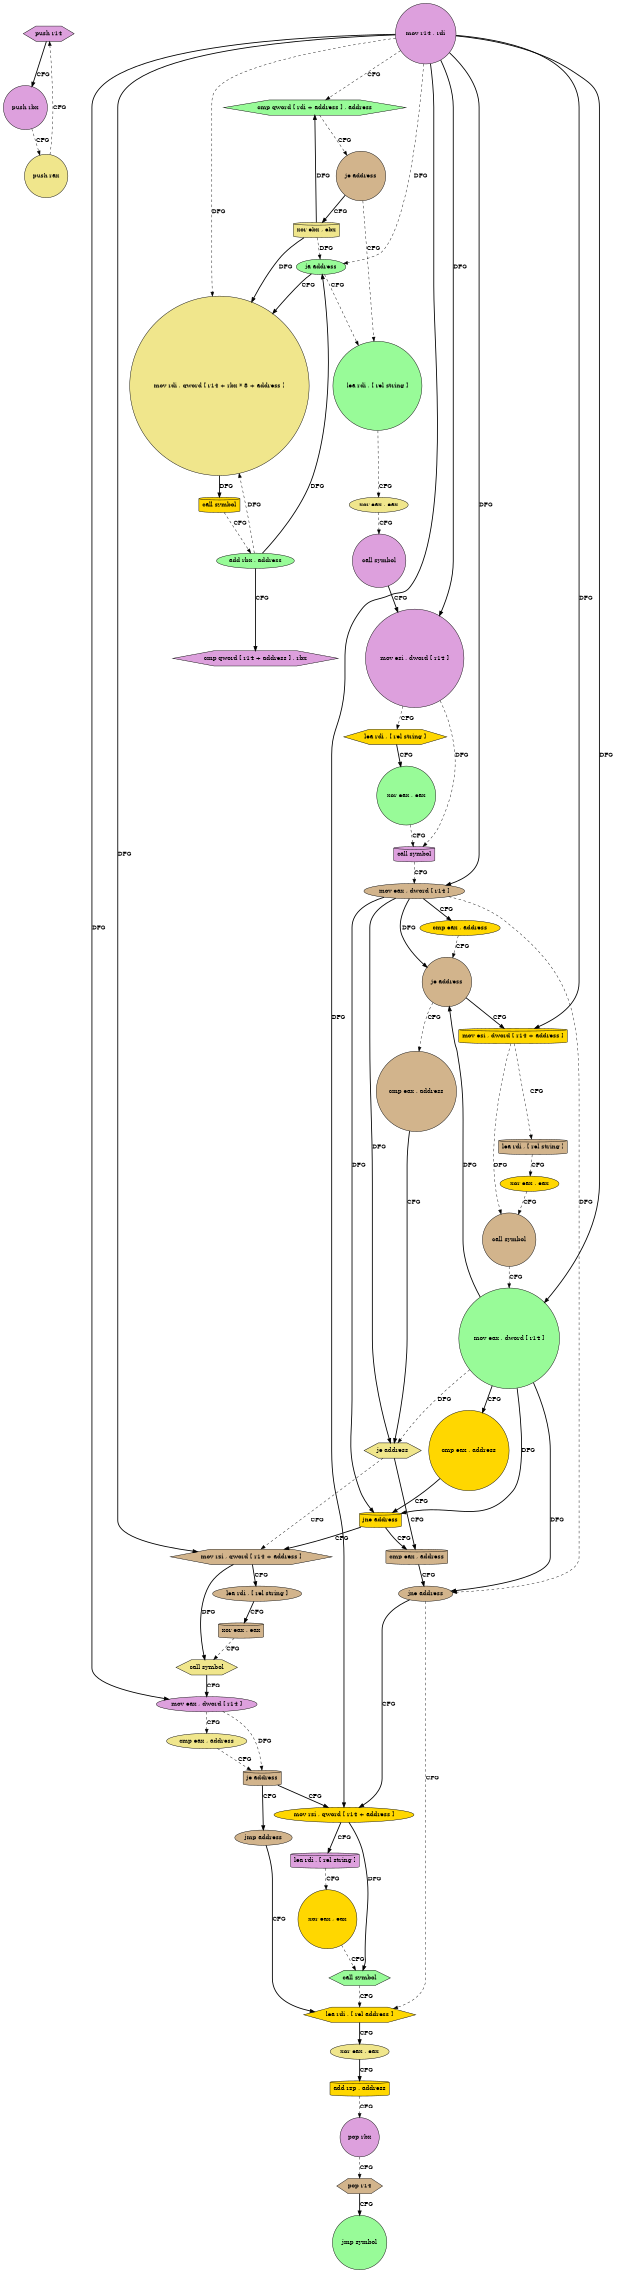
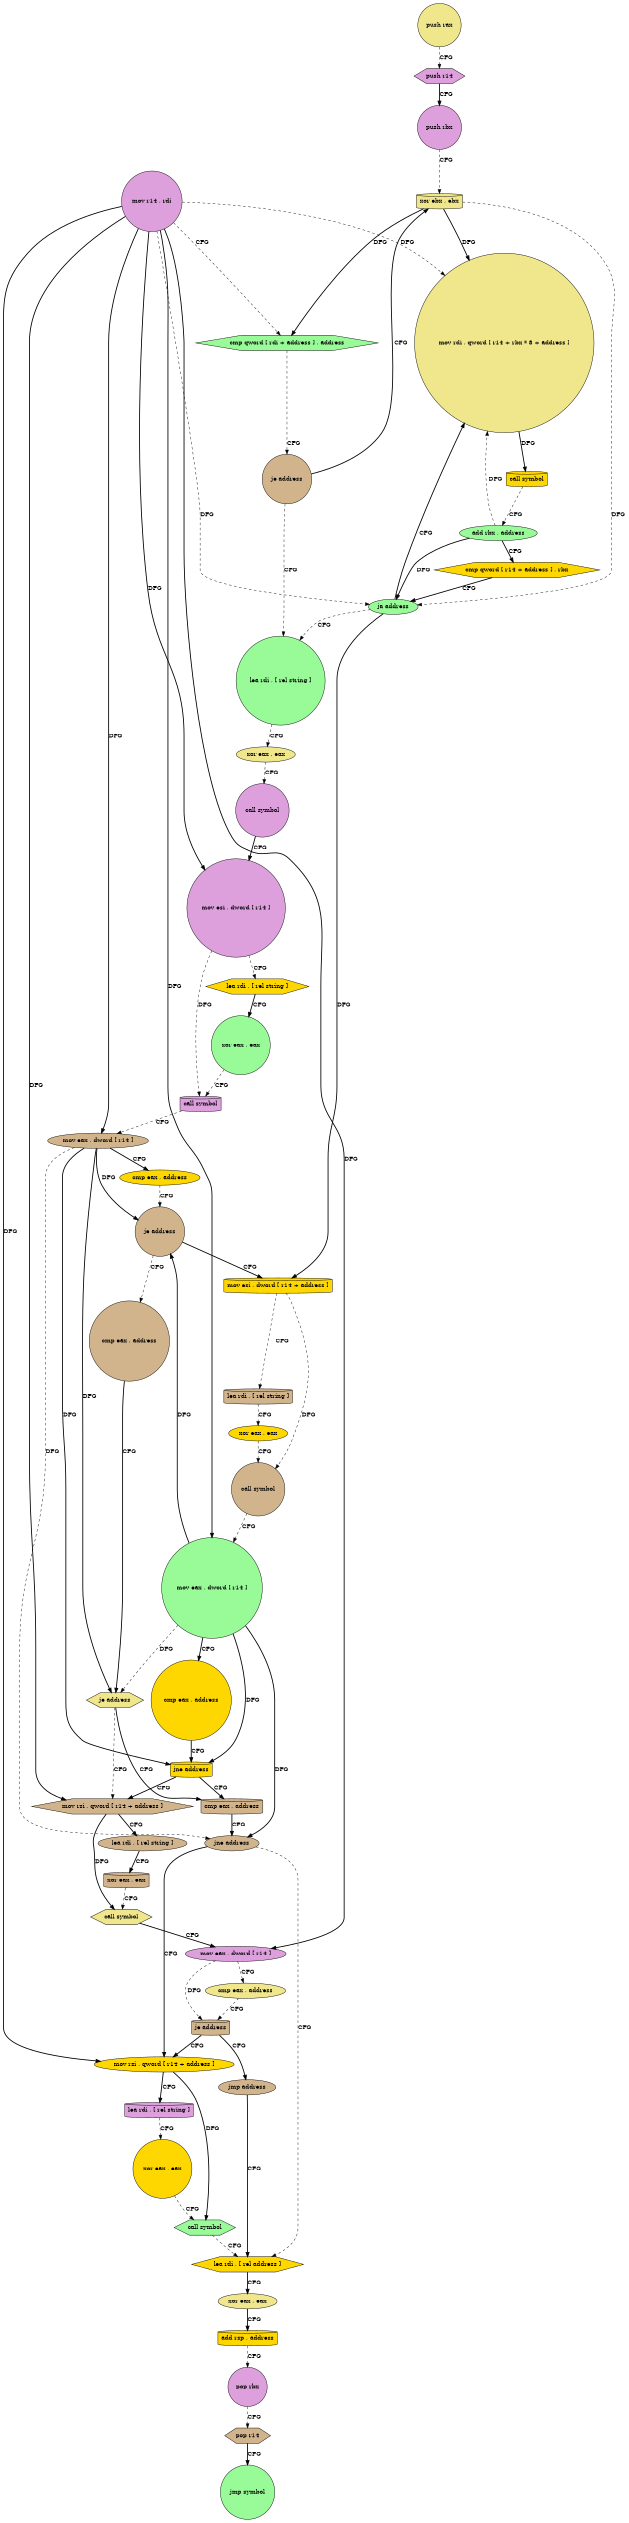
(35, 140) -> (439, 169)
(579, 499) -> (337, 943)
none -> (454, 589)
(255, 658) -> (517, 570)
